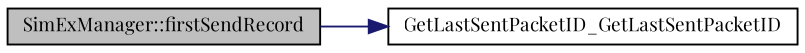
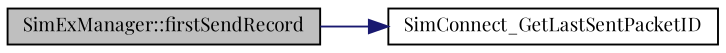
(593, 27) -> (553, 27)
